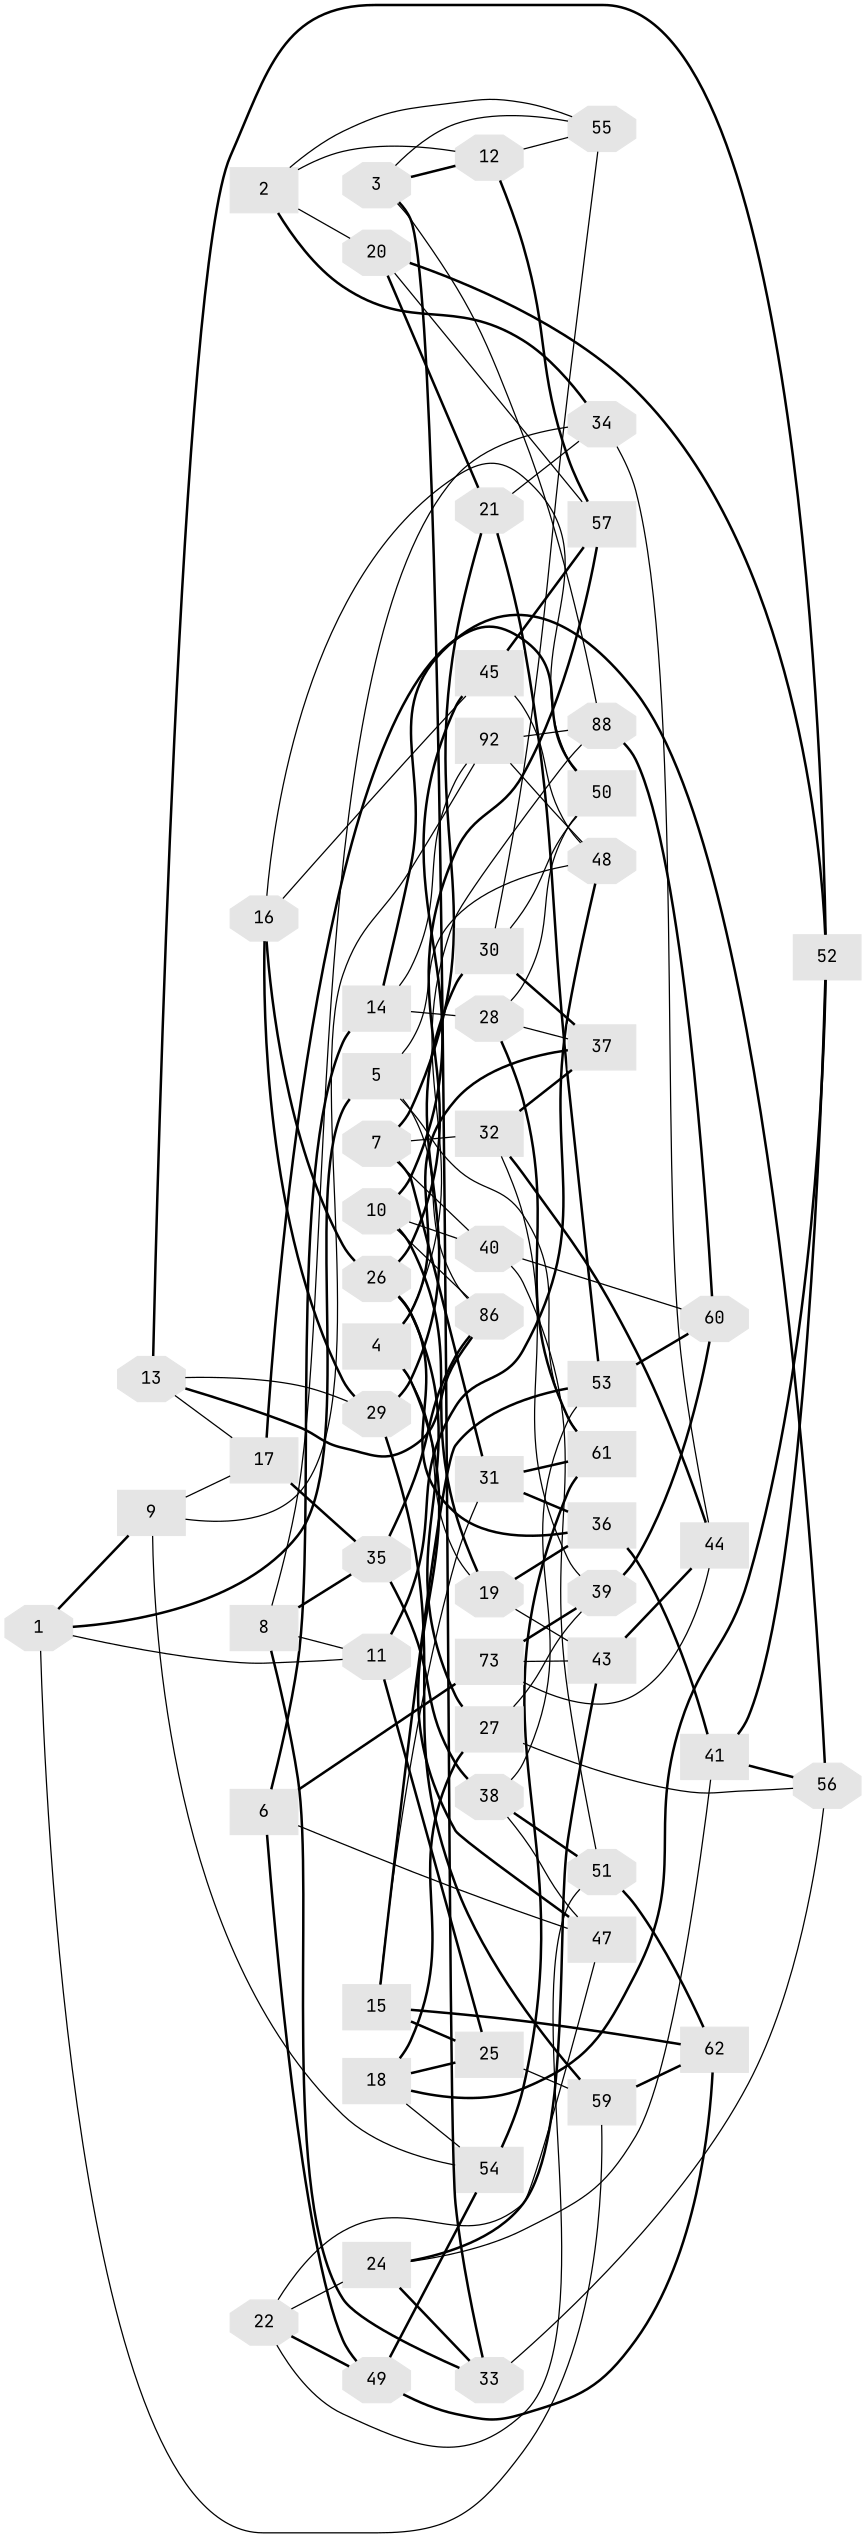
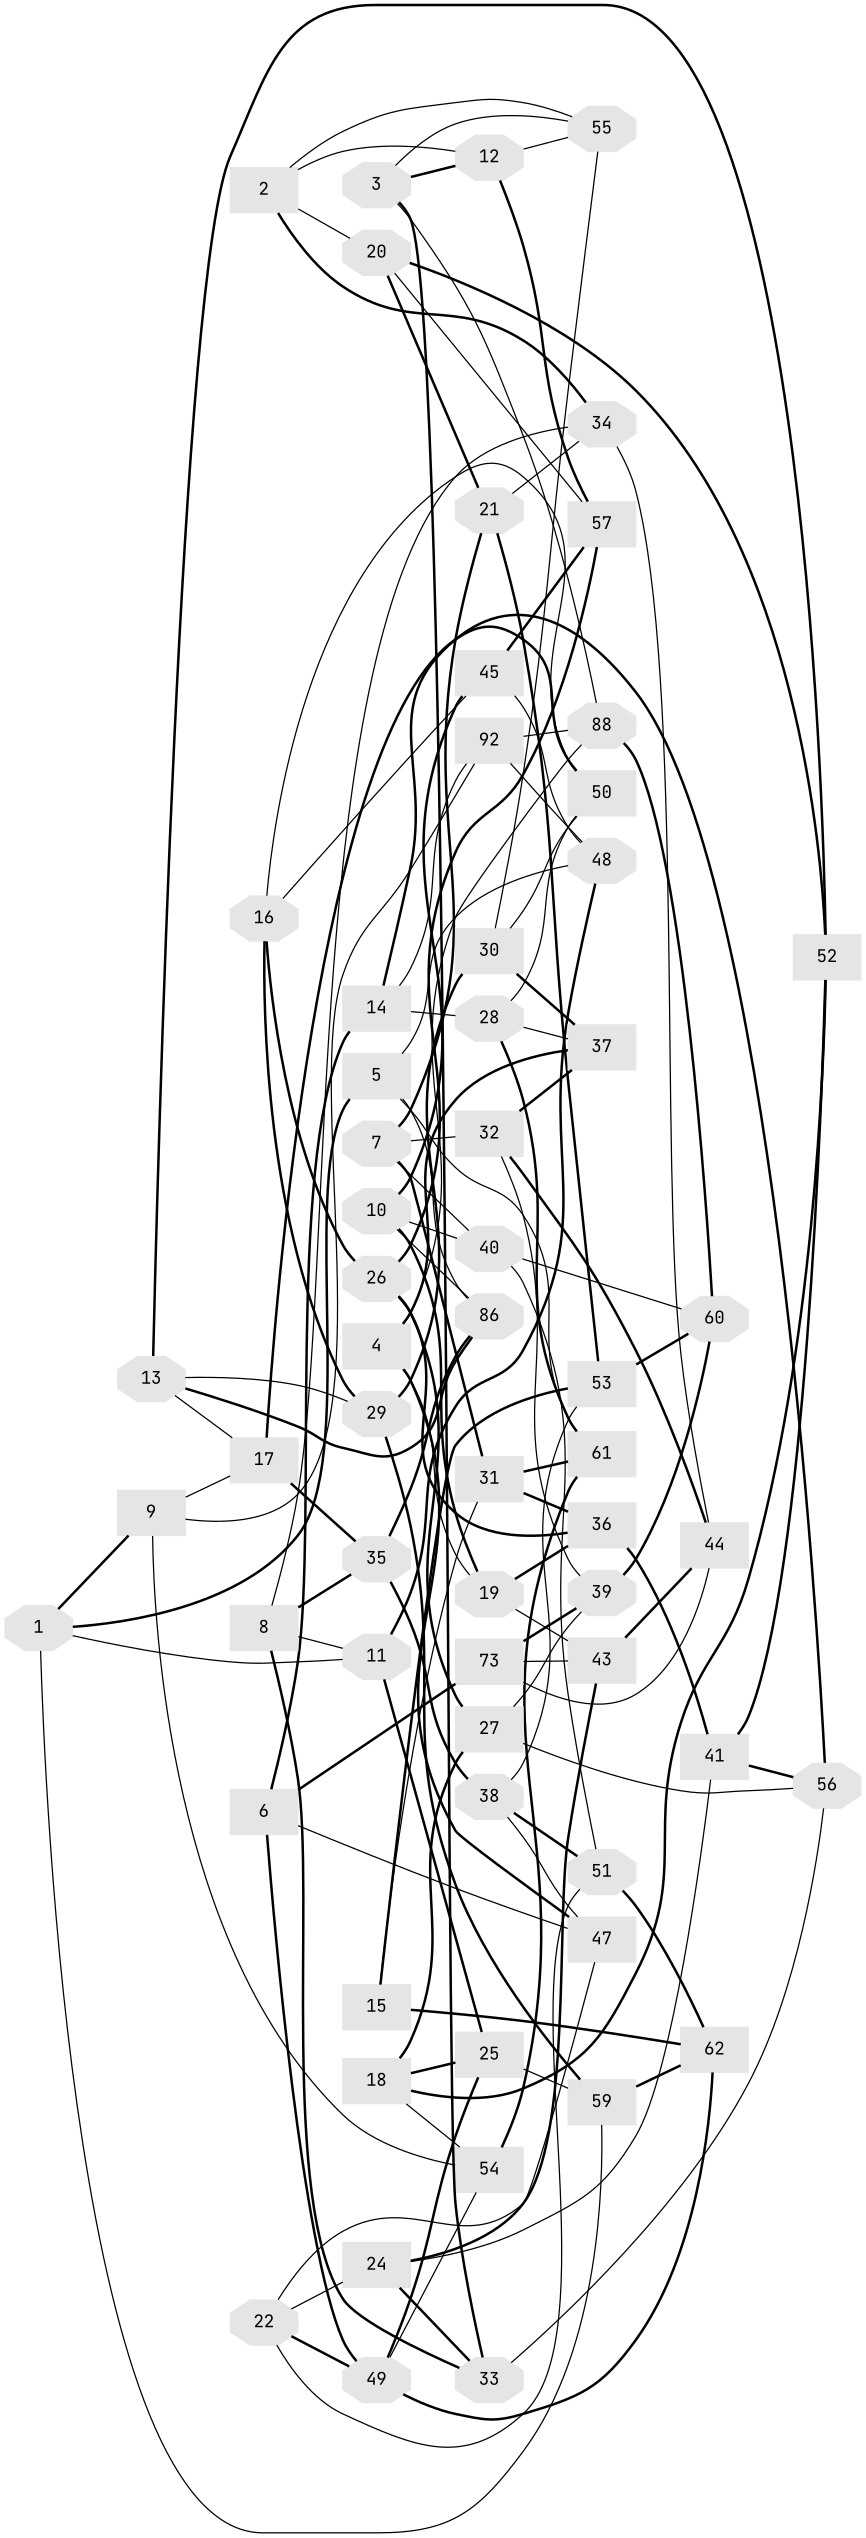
(433, 2031) -> (435, 2210)
(433, 2275) -> (433, 2275)
